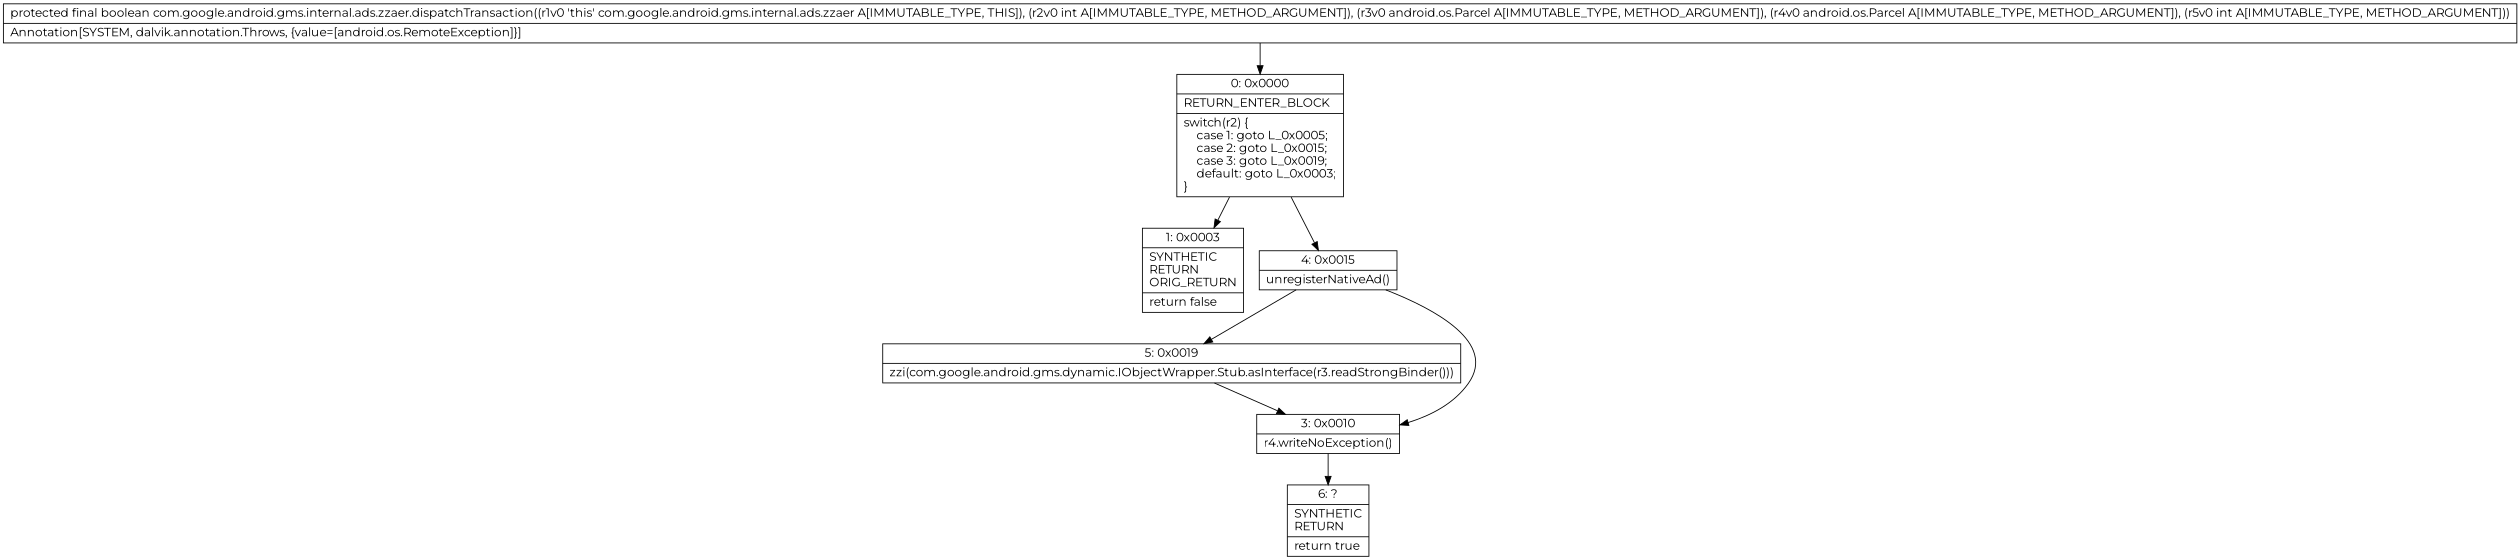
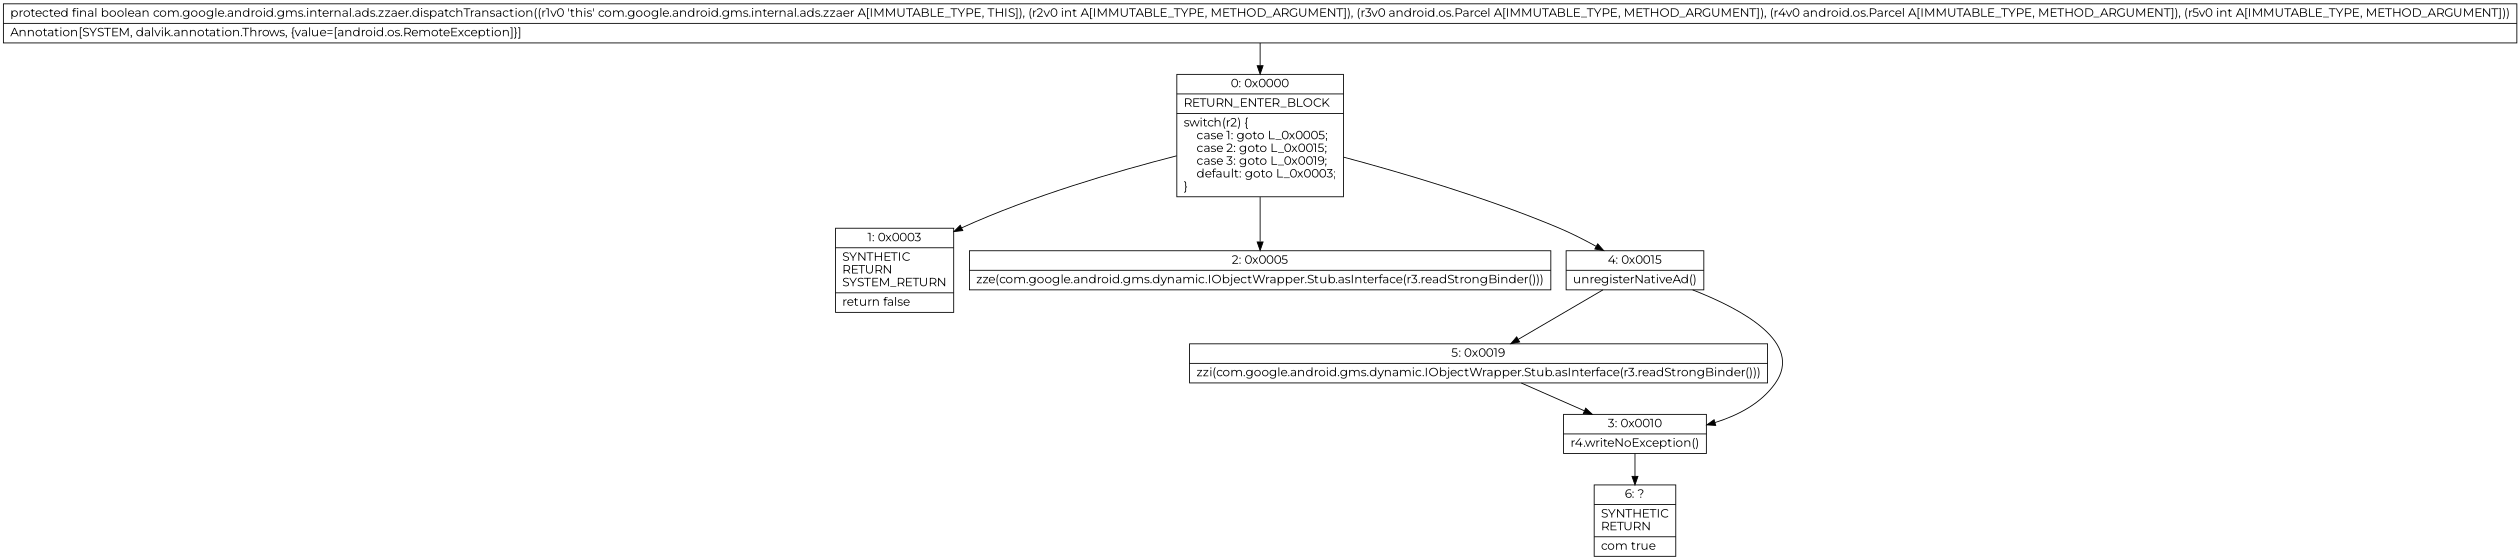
none -> (1260, 270)
(1193, 283) -> (895, 283)
(1327, 546) -> (1629, 546)
